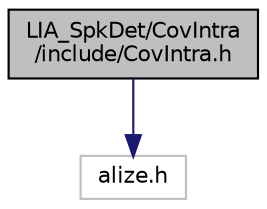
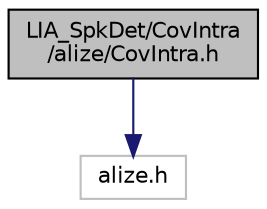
(133, 44) -> (133, 44)
